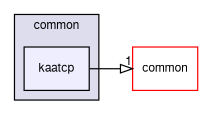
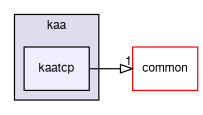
(57, 26) -> (57, 26)
